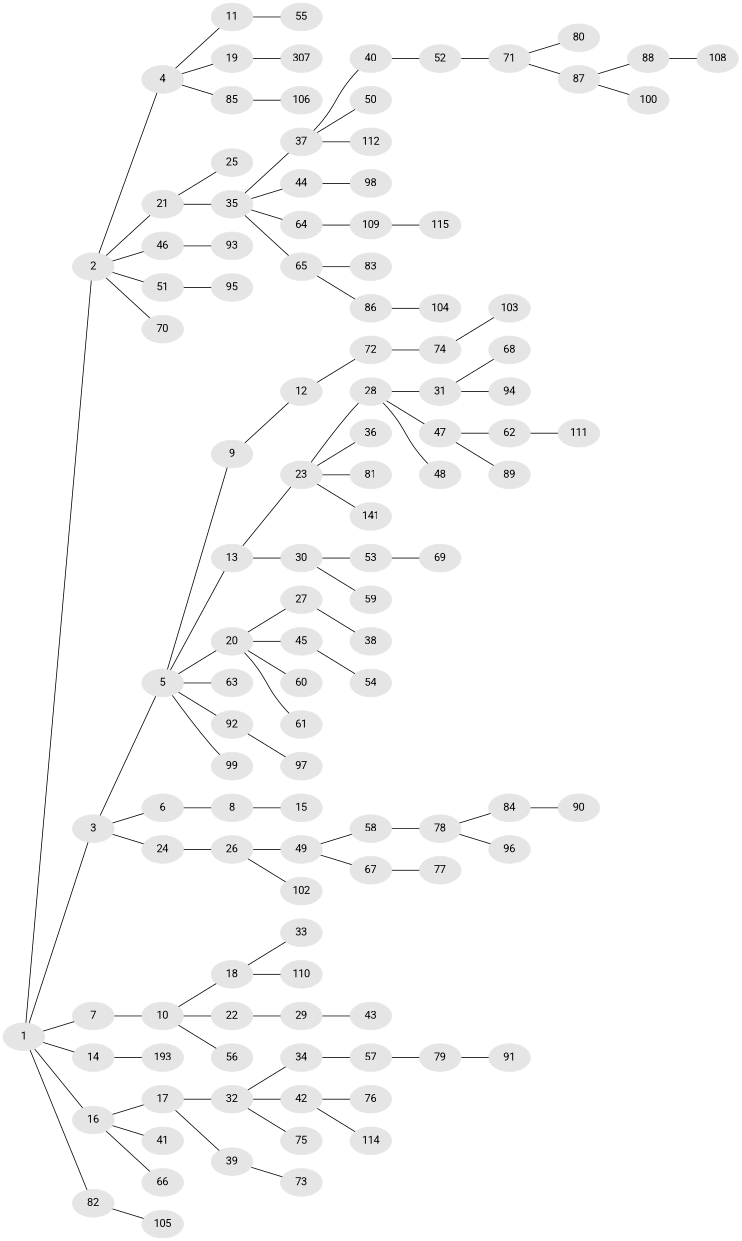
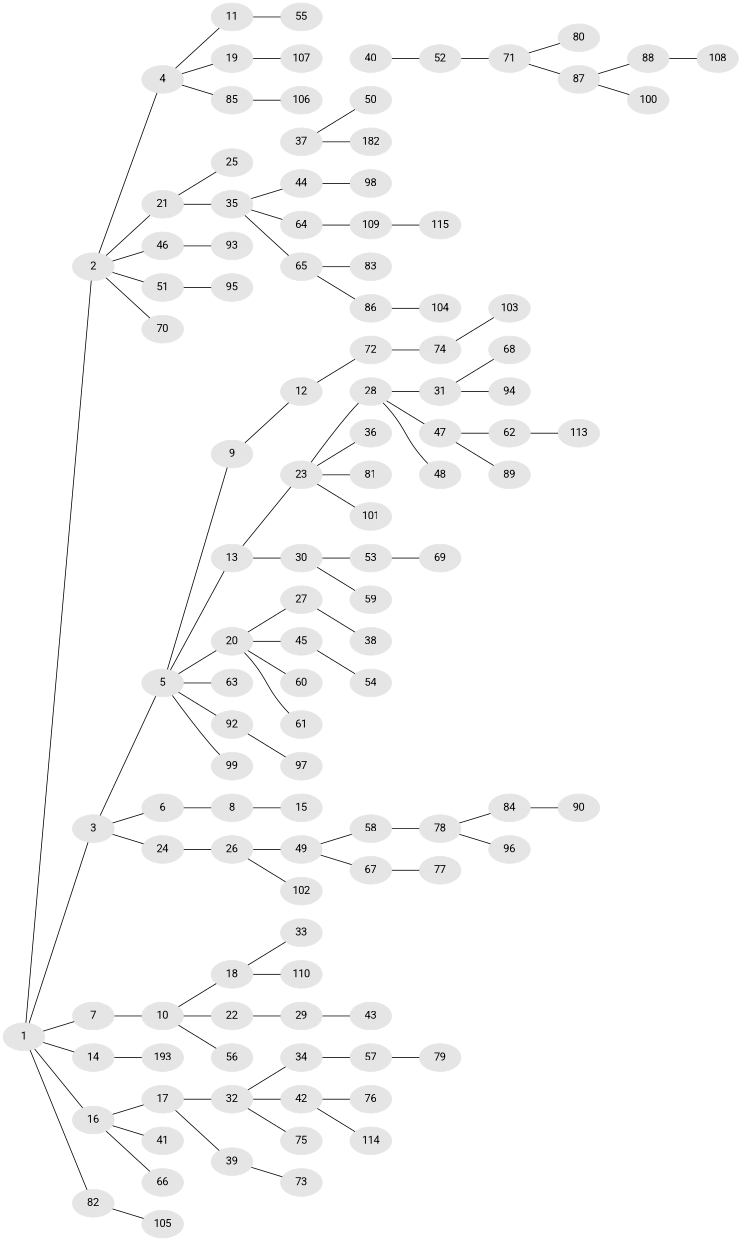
(301, 59) -> (301, 59)
(336, 100) -> none
(371, 142) -> (371, 142)
(267, 173) -> none
(579, 433) -> (579, 433)
(371, 516) -> (371, 516)
(510, 1058) -> none
